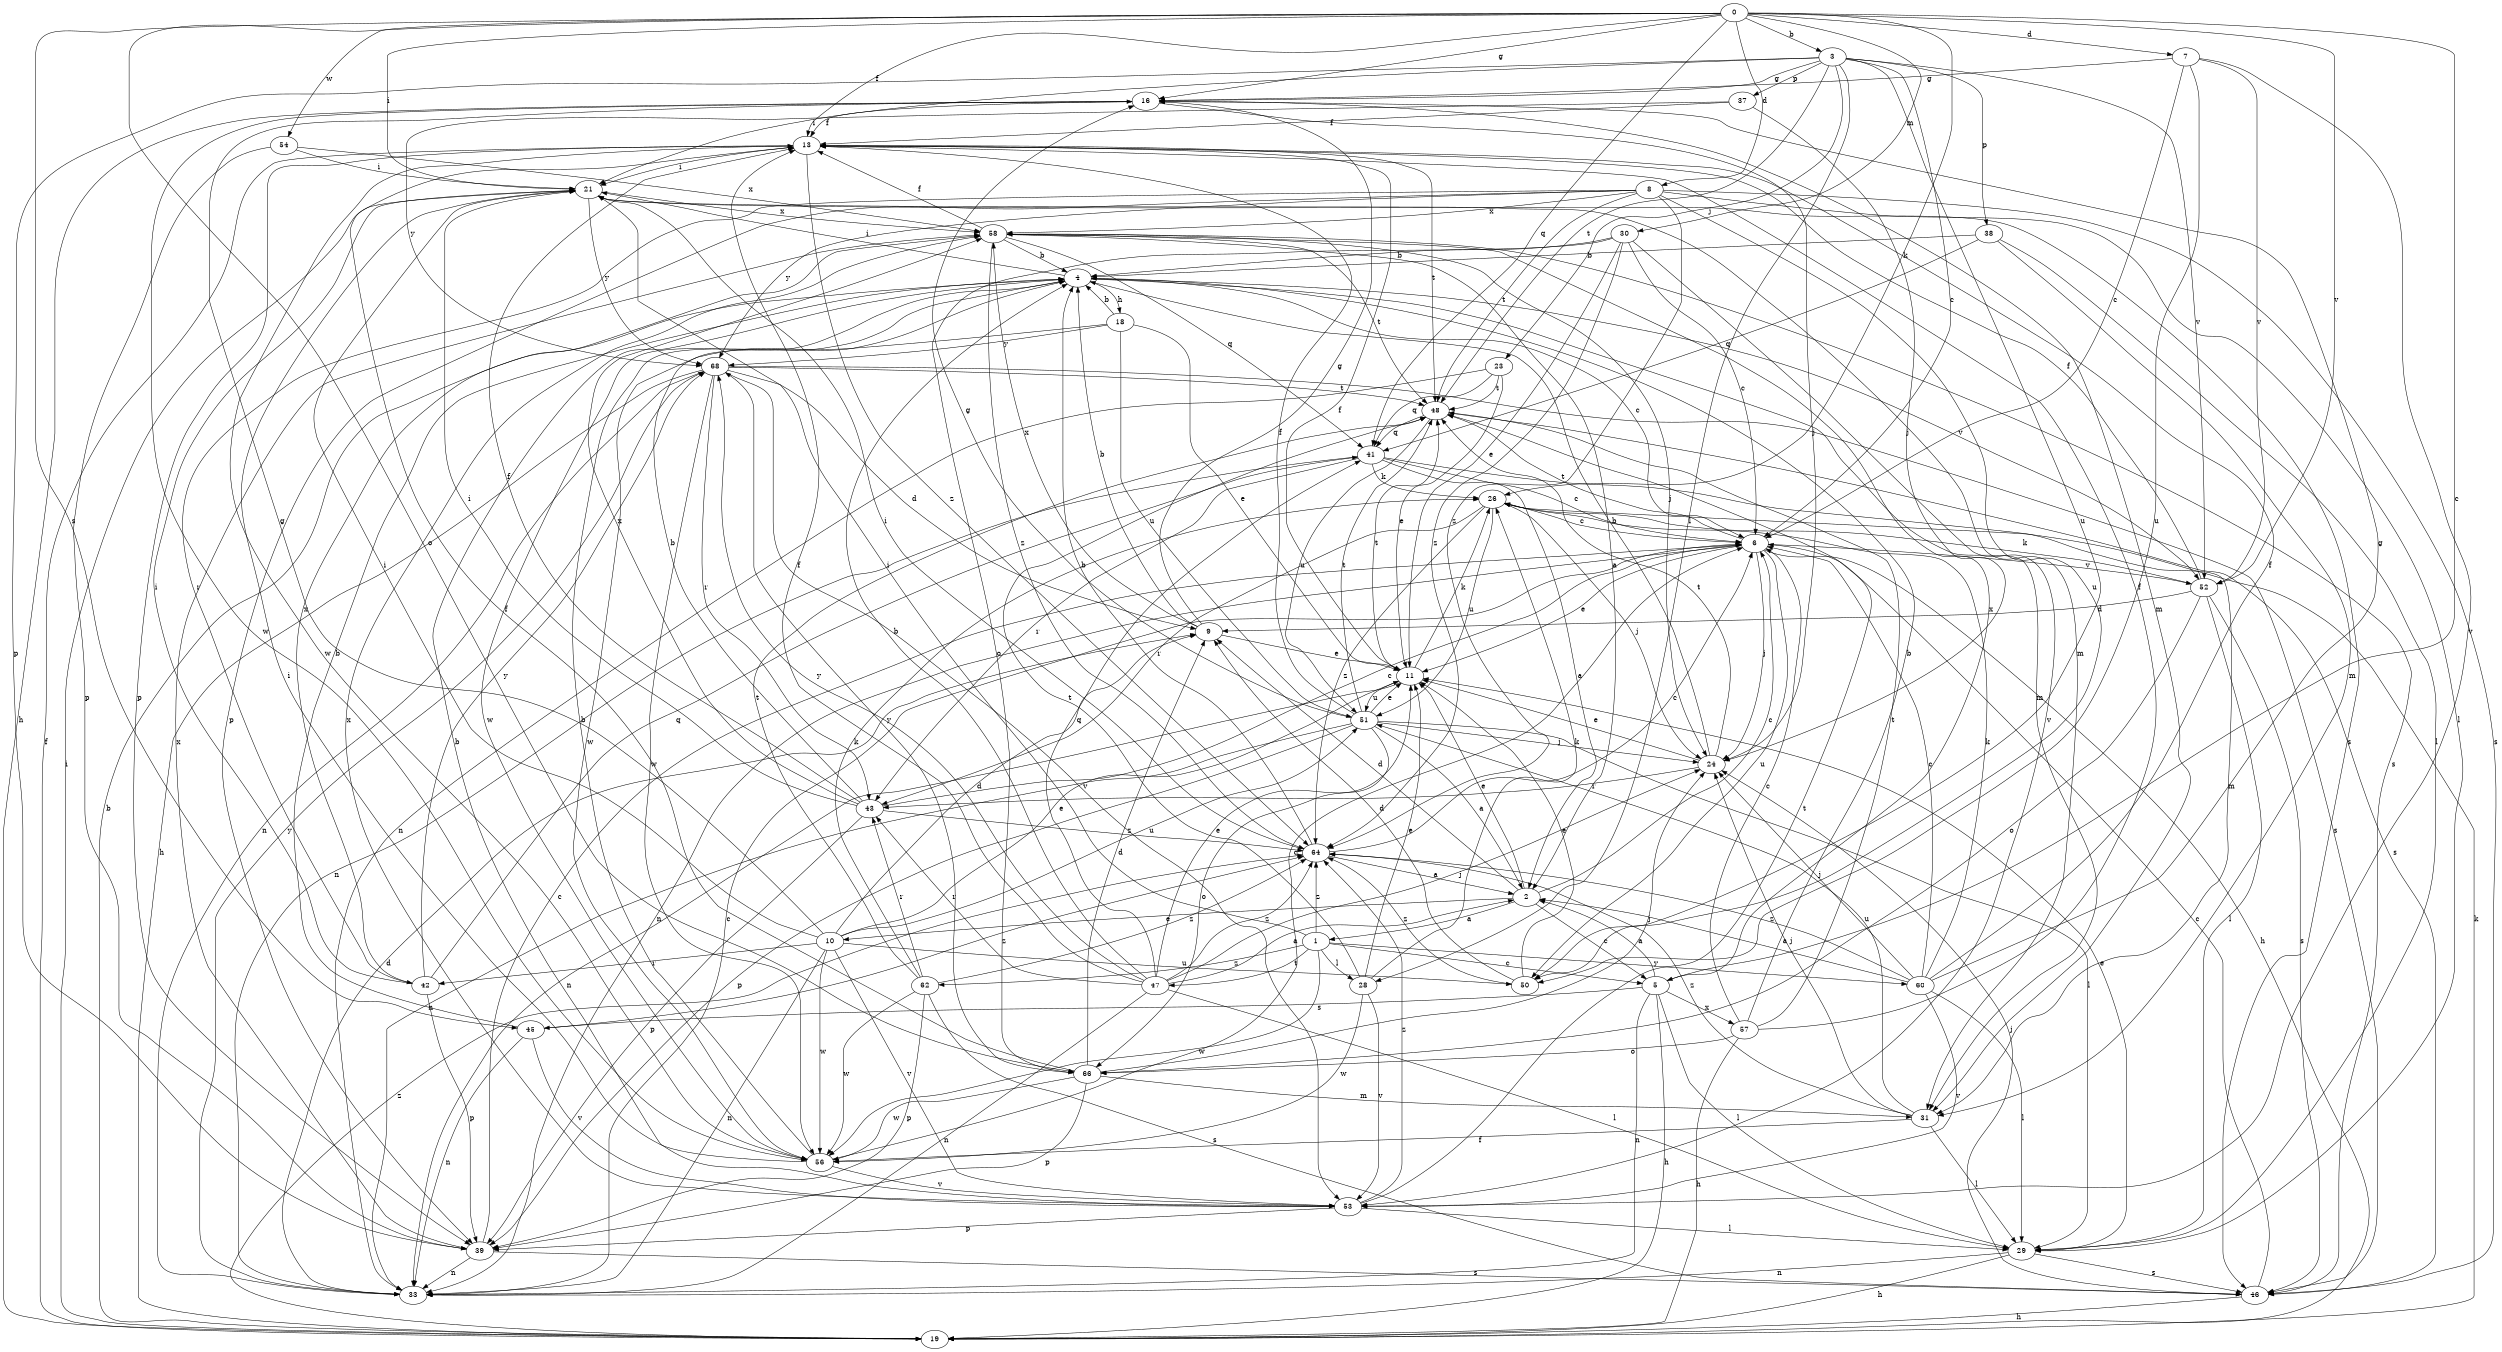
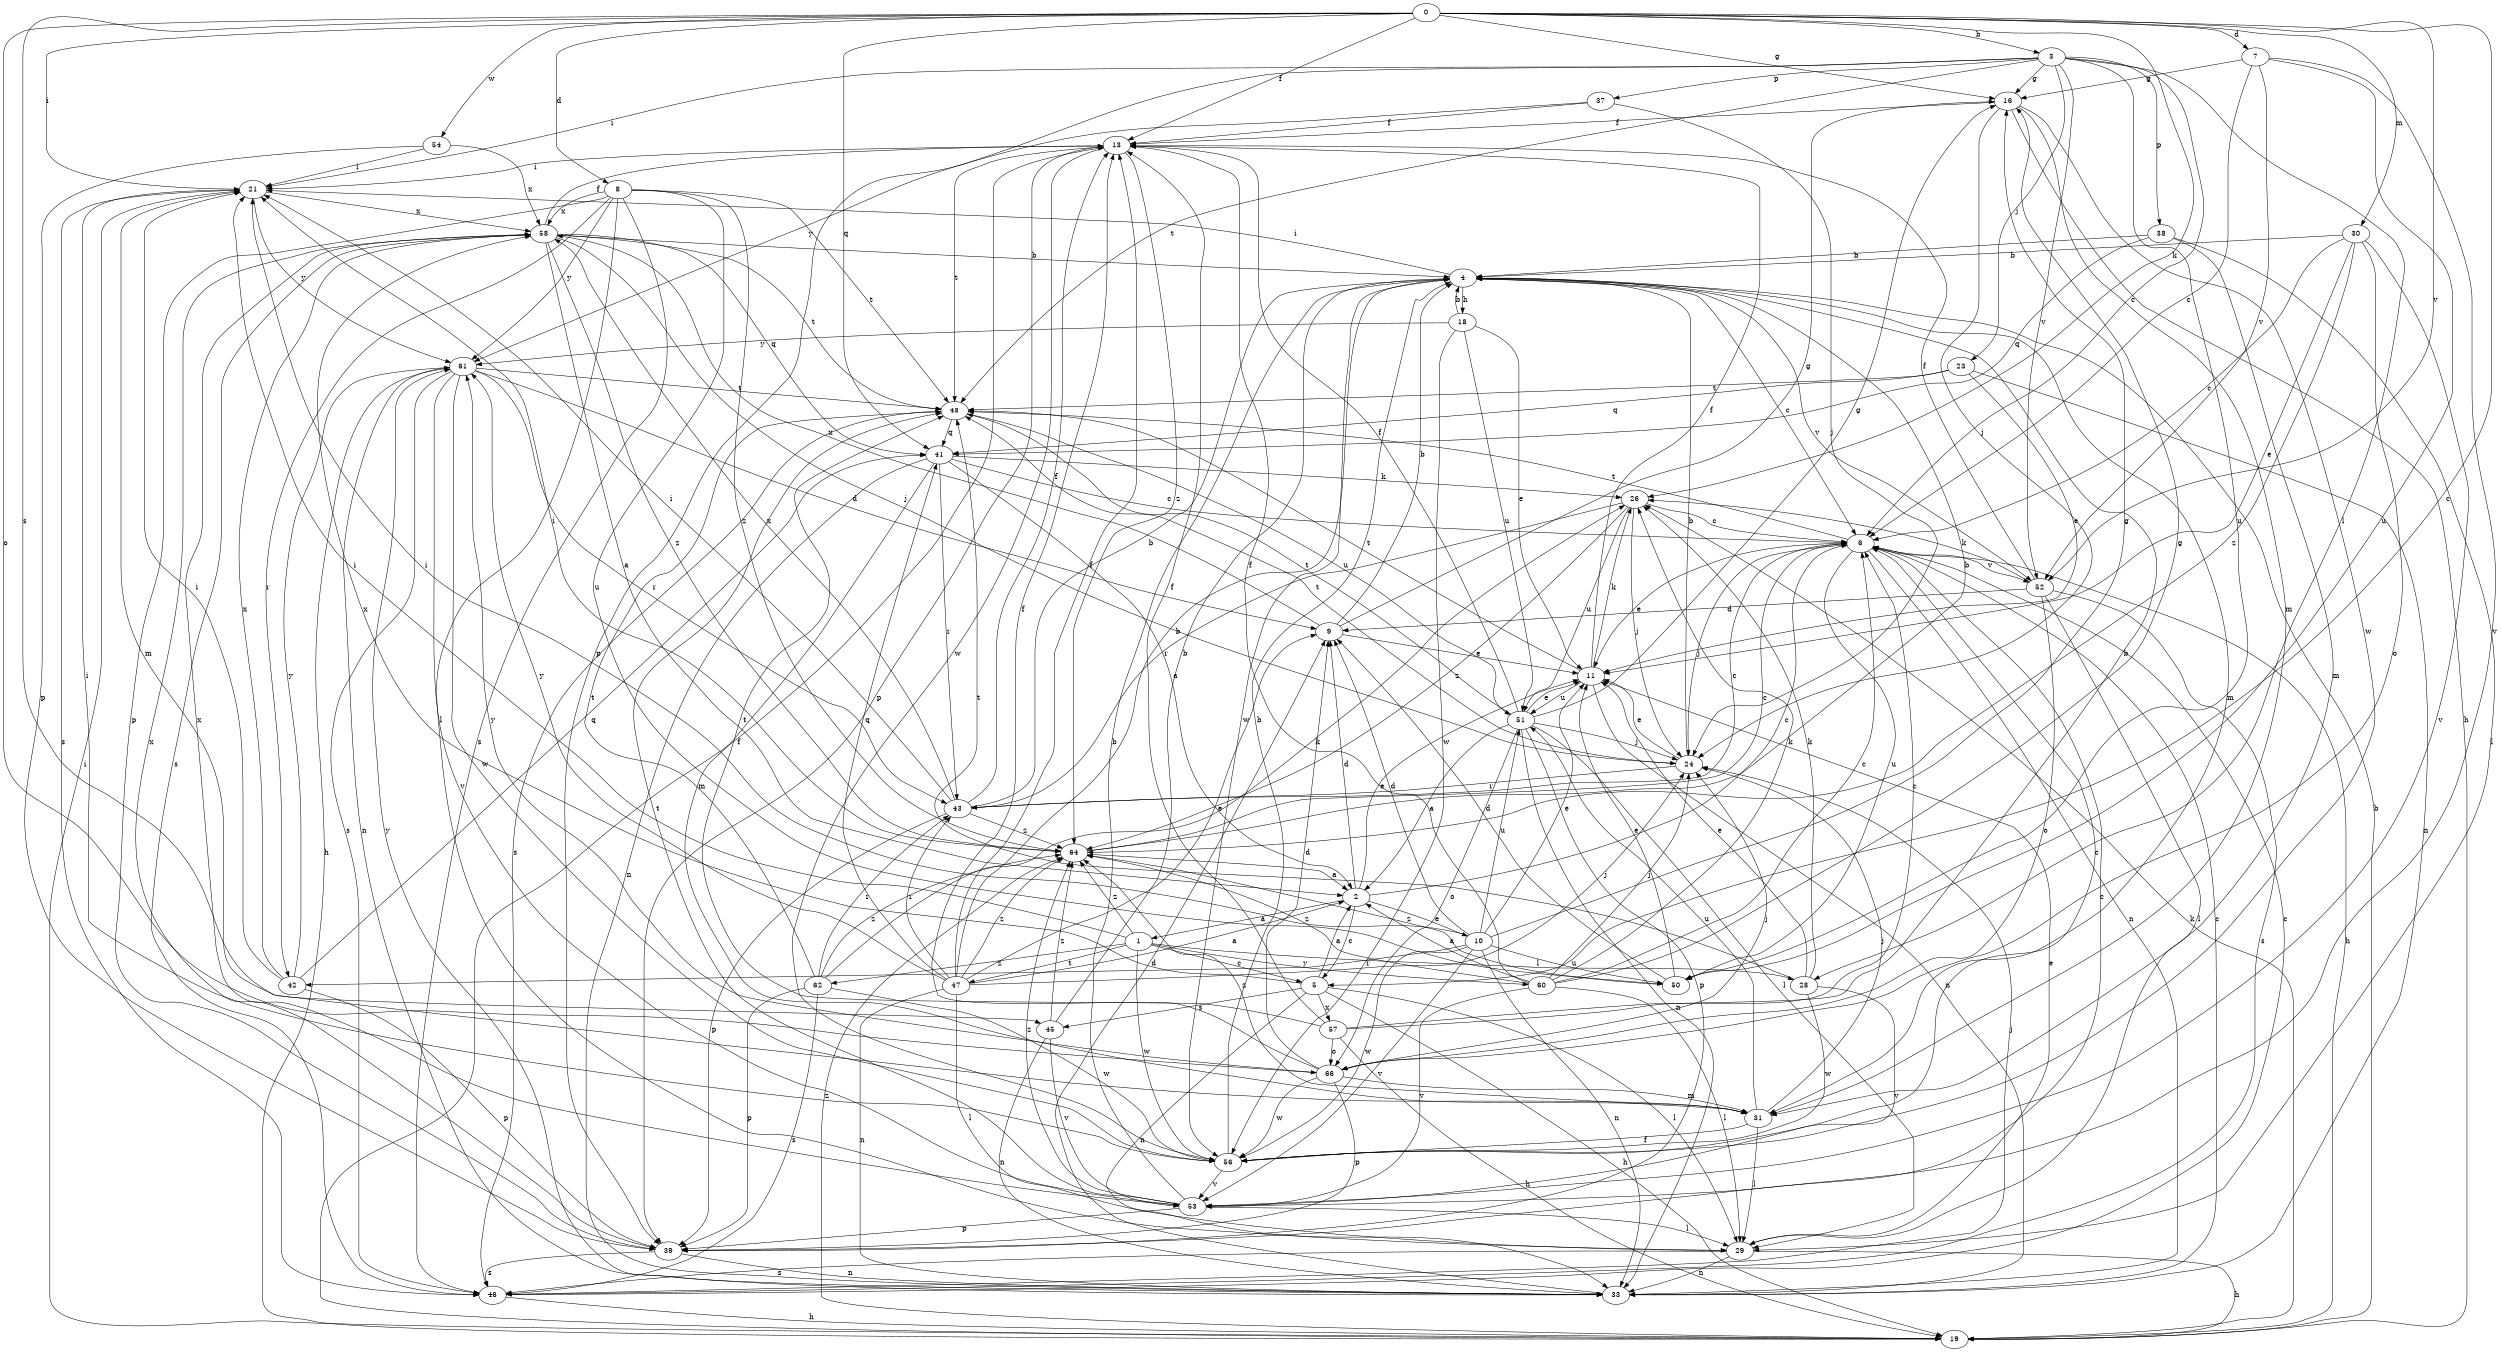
(715, 367) -> (463, 367)
(1272, 793) -> (1180, 863)
